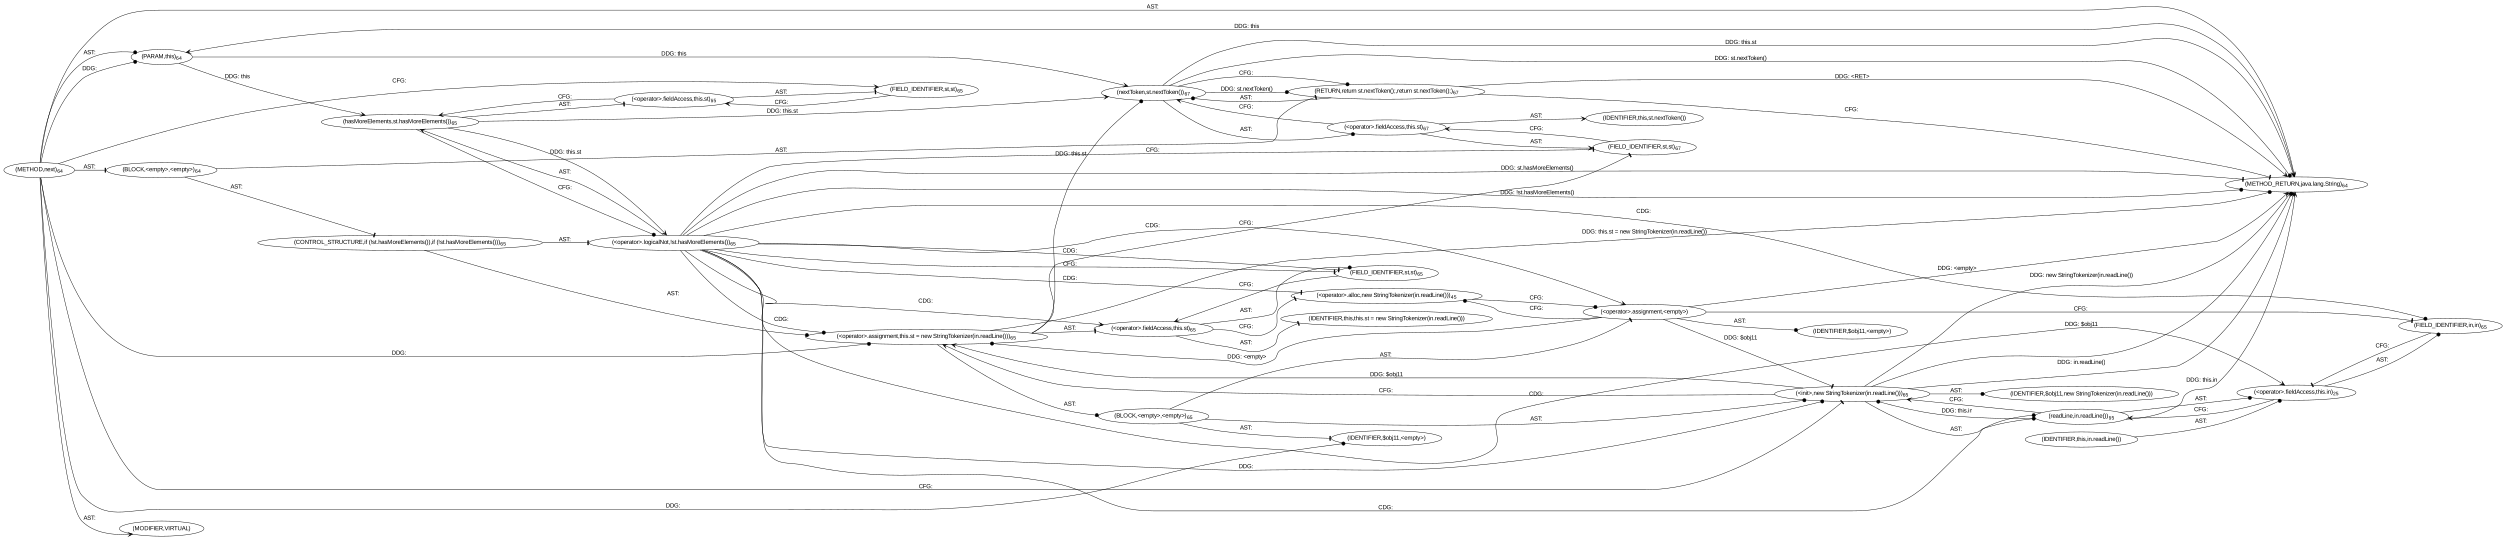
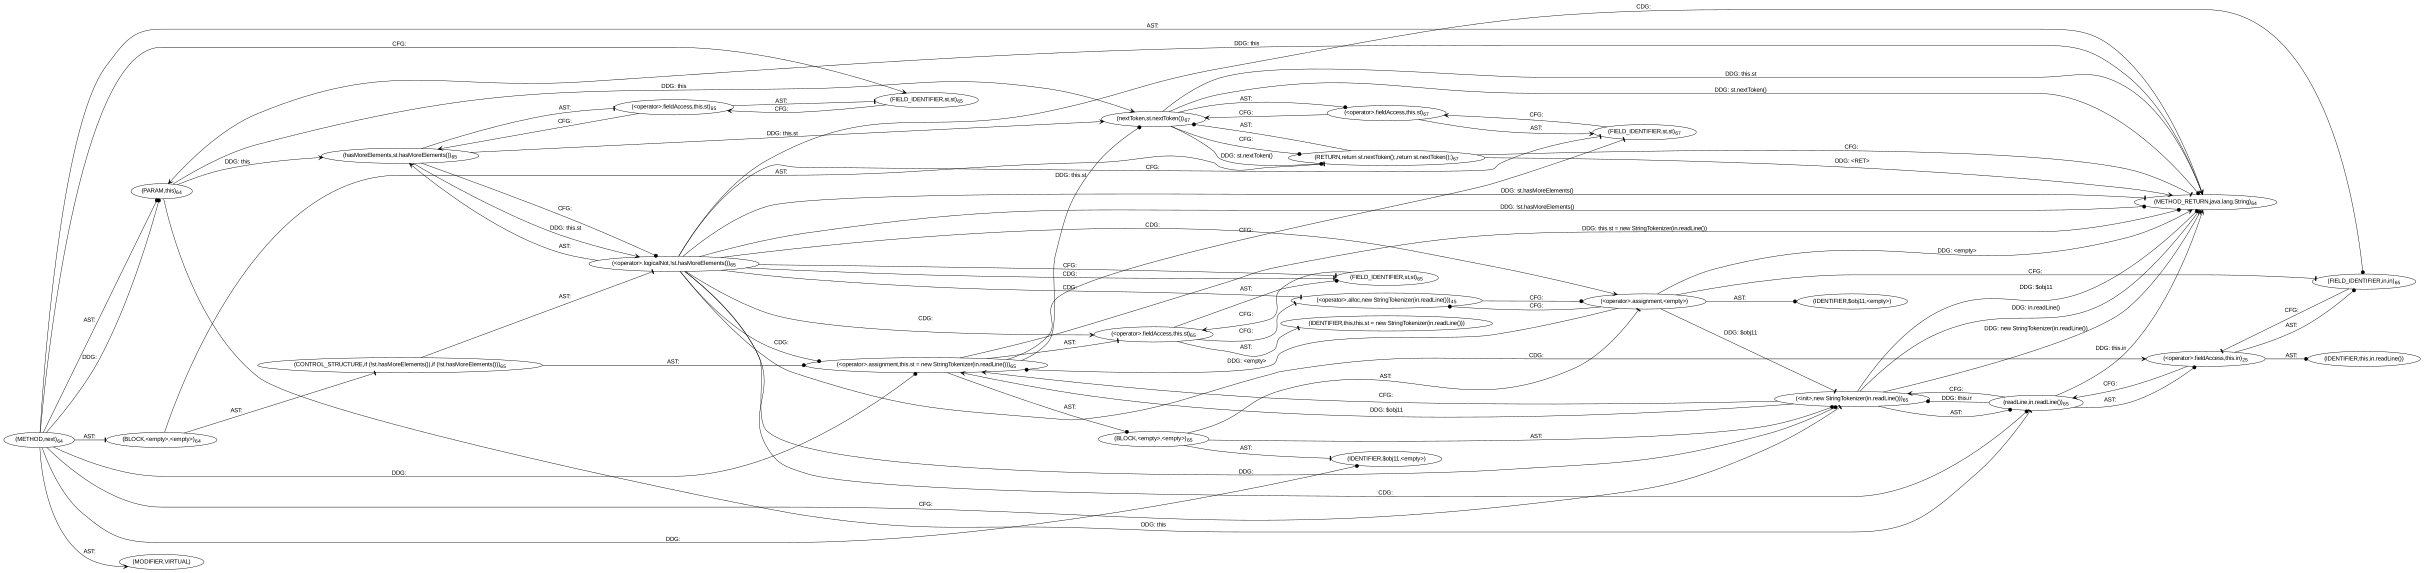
(1645, 118) -> none
(2082, 394) -> none
(2208, 427) -> (2285, 359)
none -> (1055, 527)
